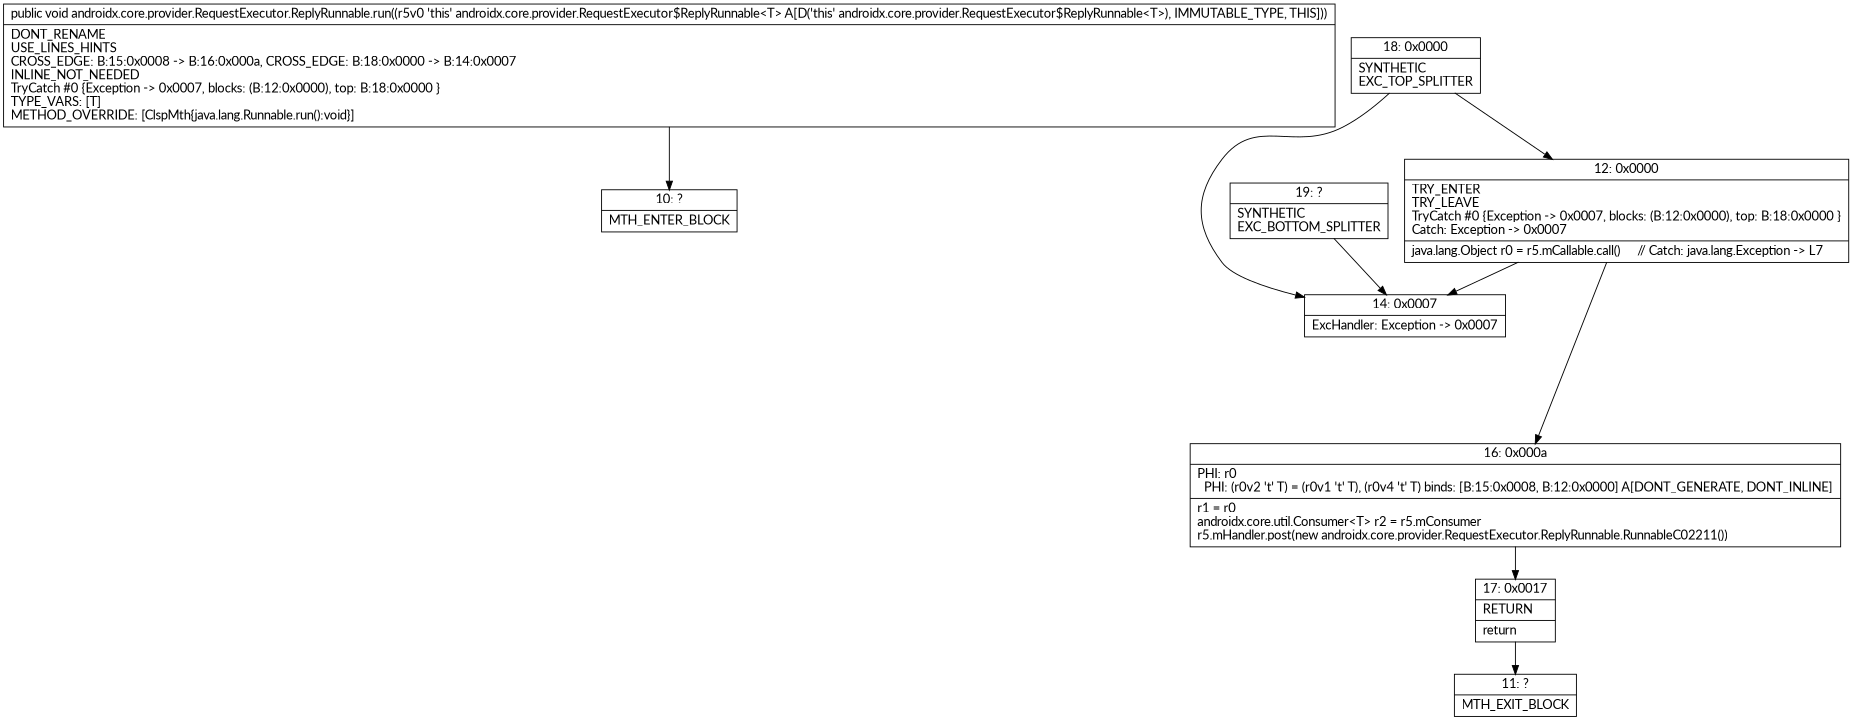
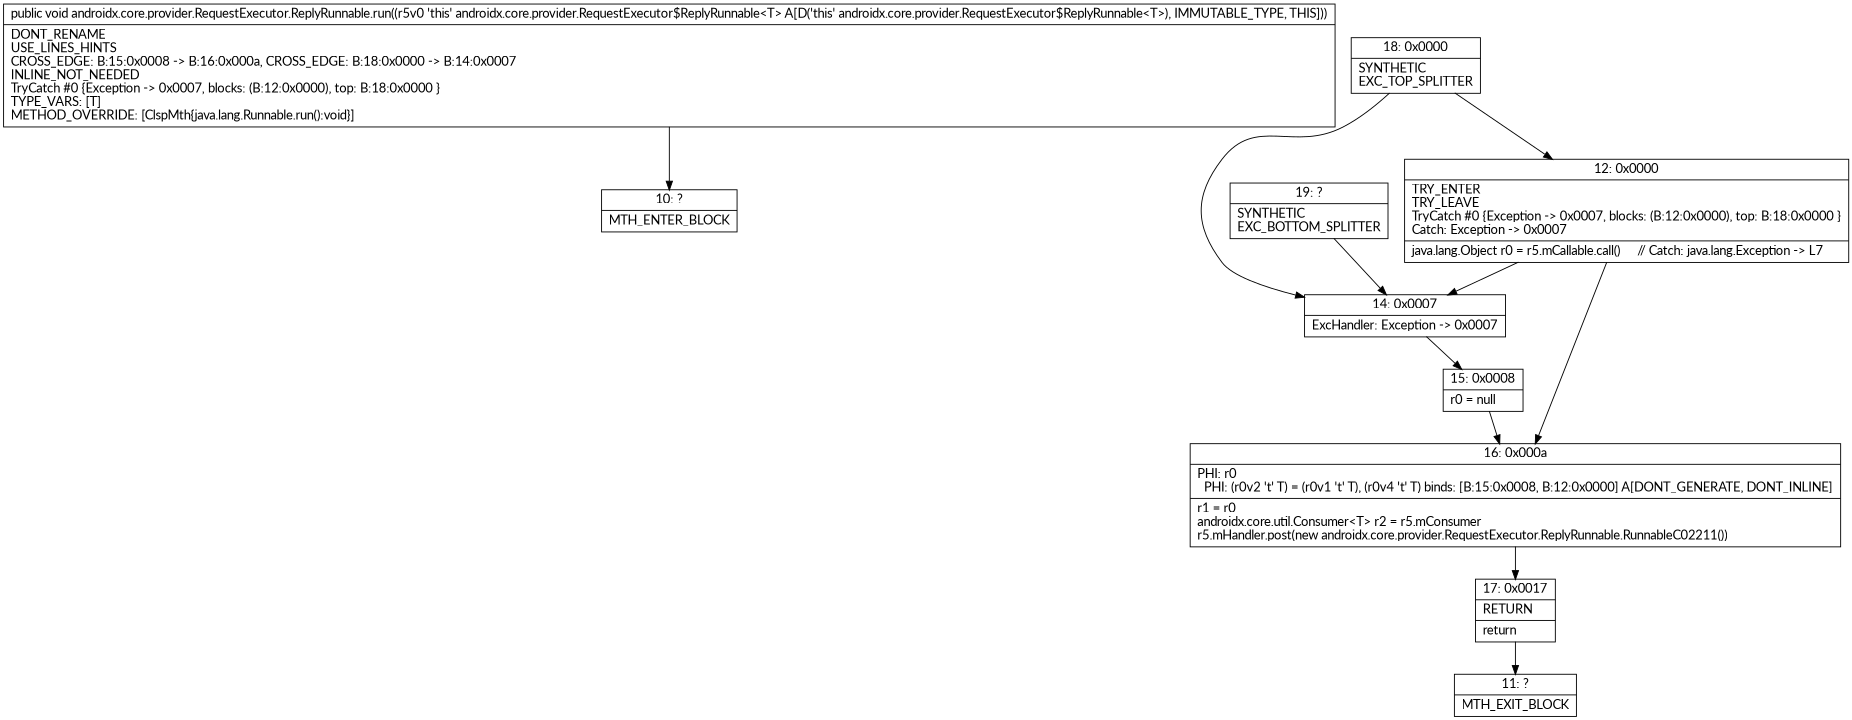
none -> (1483, 390)
